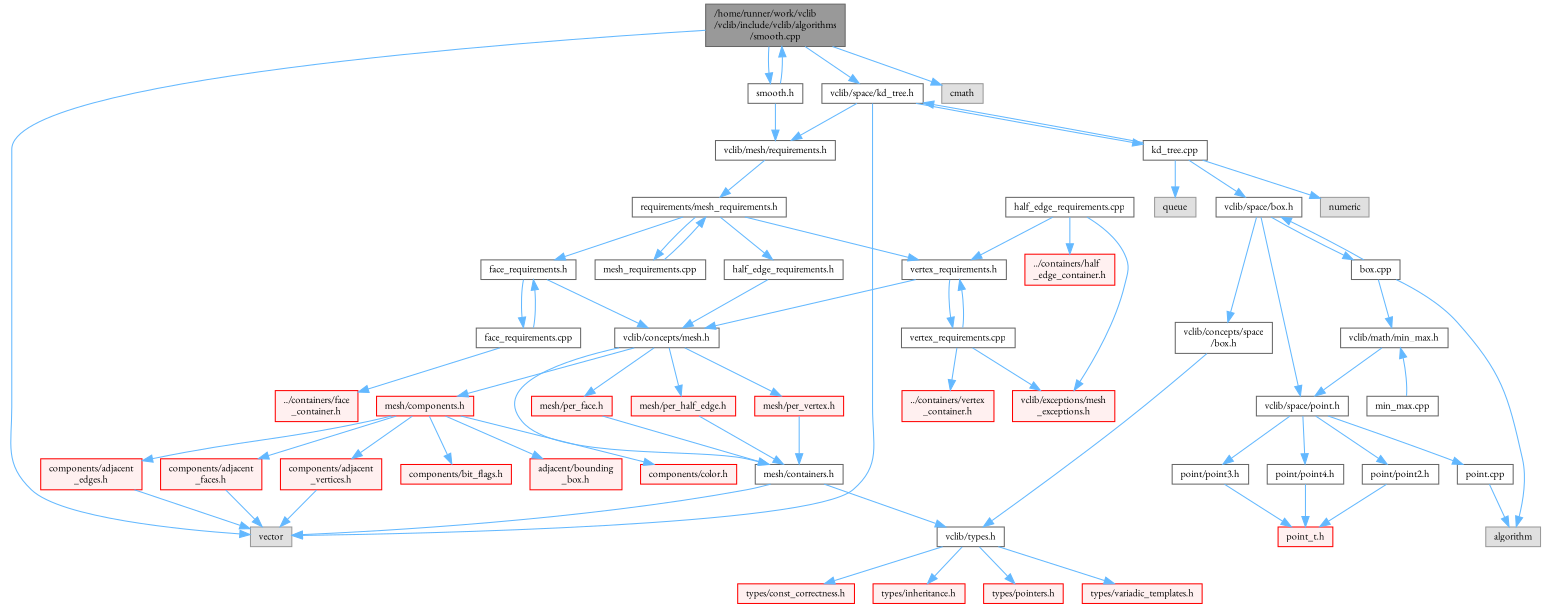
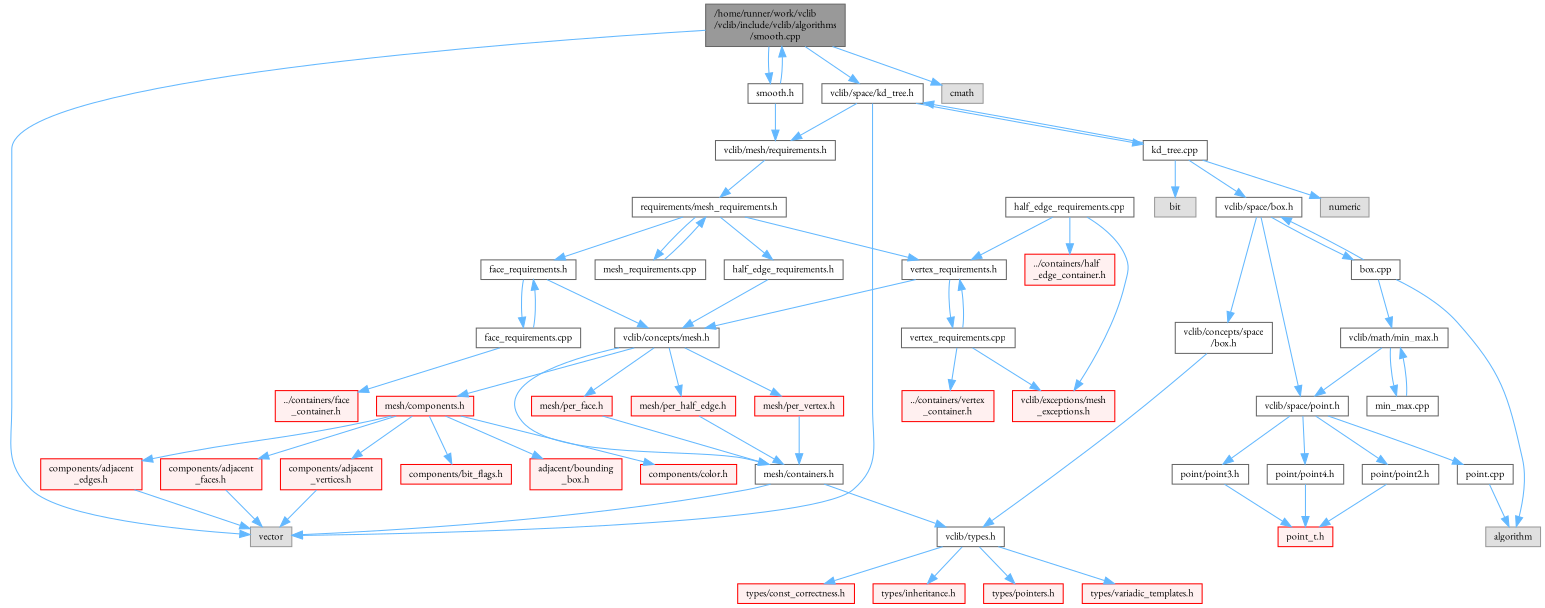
(1175, 207) -> (1175, 207)
none -> (1391, 367)
